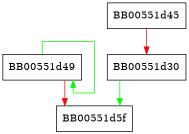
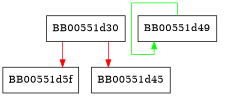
(147, 38) -> (108, 51)
(65, 89) -> none
(120, 89) -> (63, 51)
